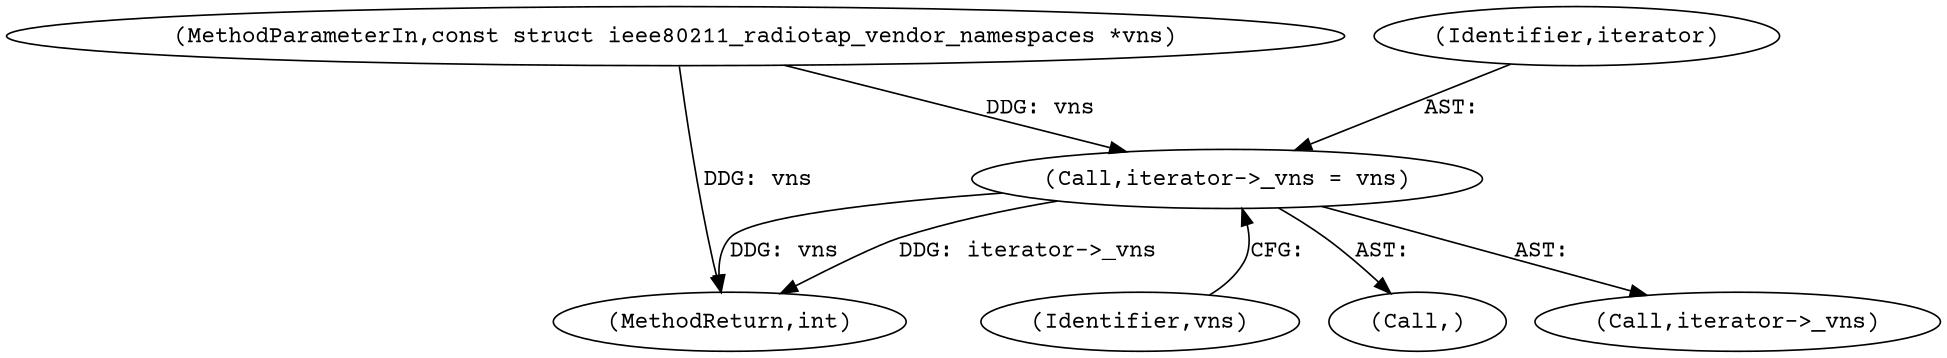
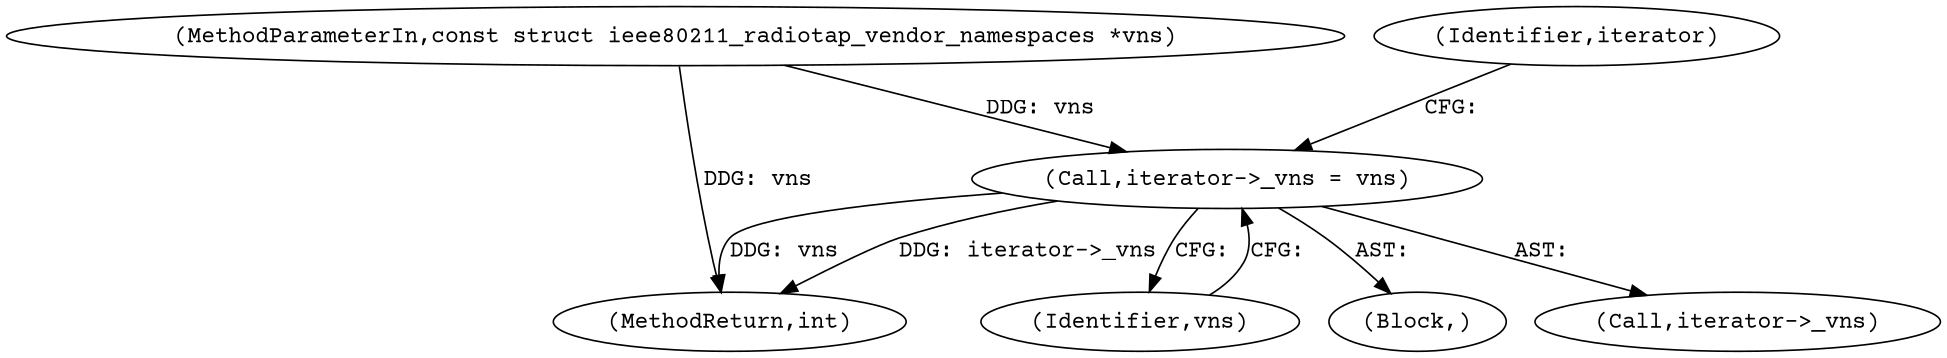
(1459, 108) -> (1459, 108)
none -> (1173, 240)
(1418, 322) -> (1418, 322)
